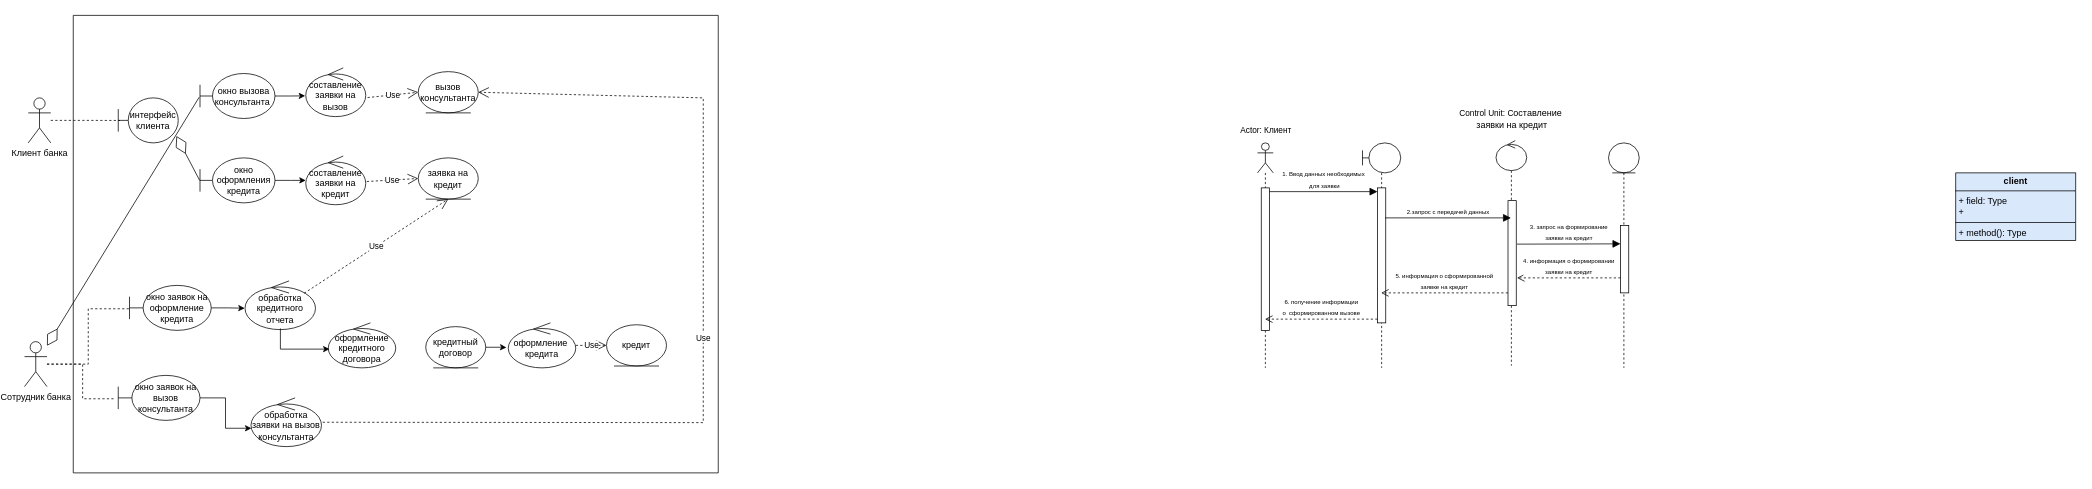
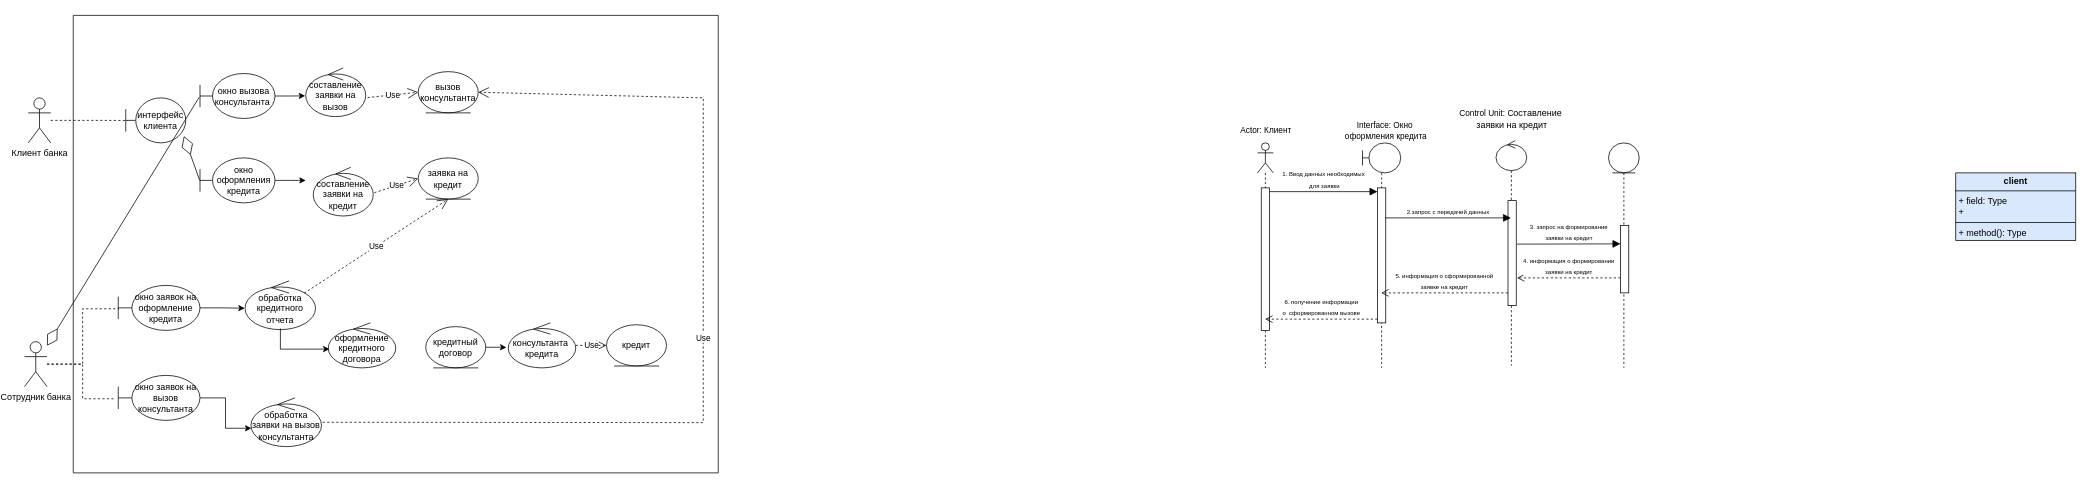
(148, 120) -> (156, 120)
none -> (1385, 130)
(336, 180) -> (343, 192)
(170, 308) -> (159, 308)
(542, 348) -> (542, 348)
